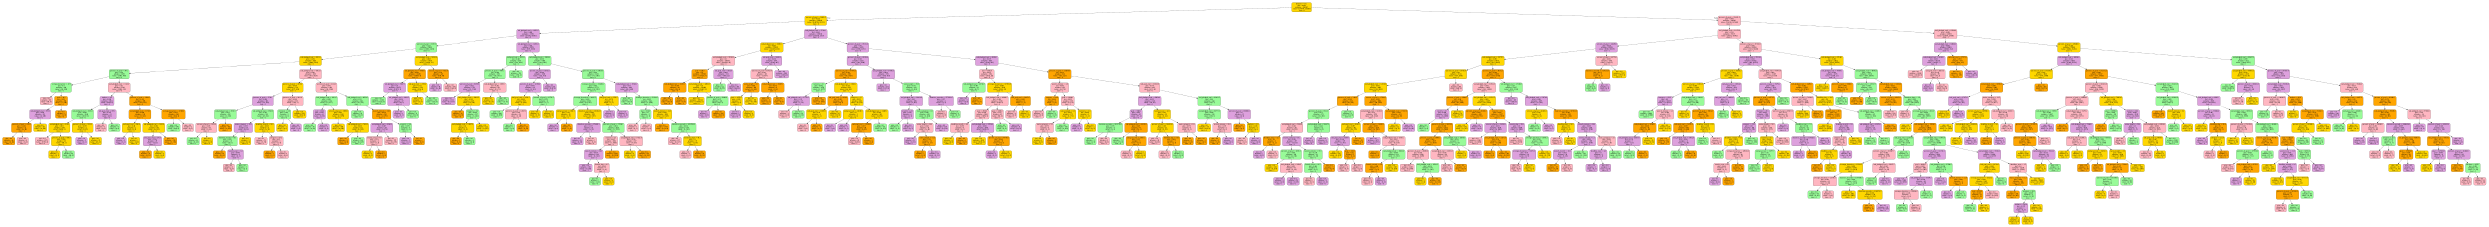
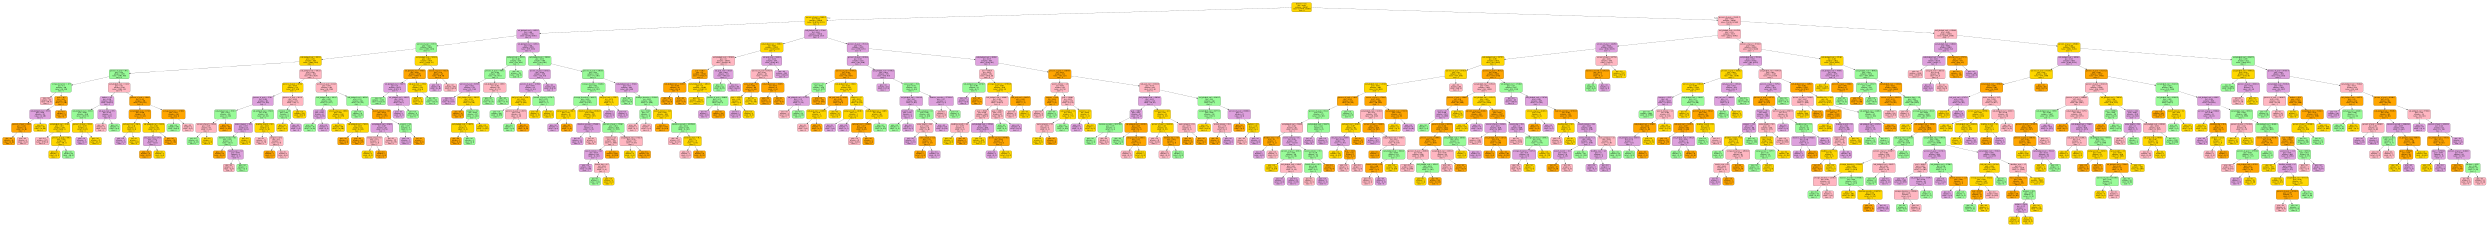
(488, 101) -> (488, 101)
(1534, 128) -> (1534, 128)
(358, 141) -> (358, 141)
